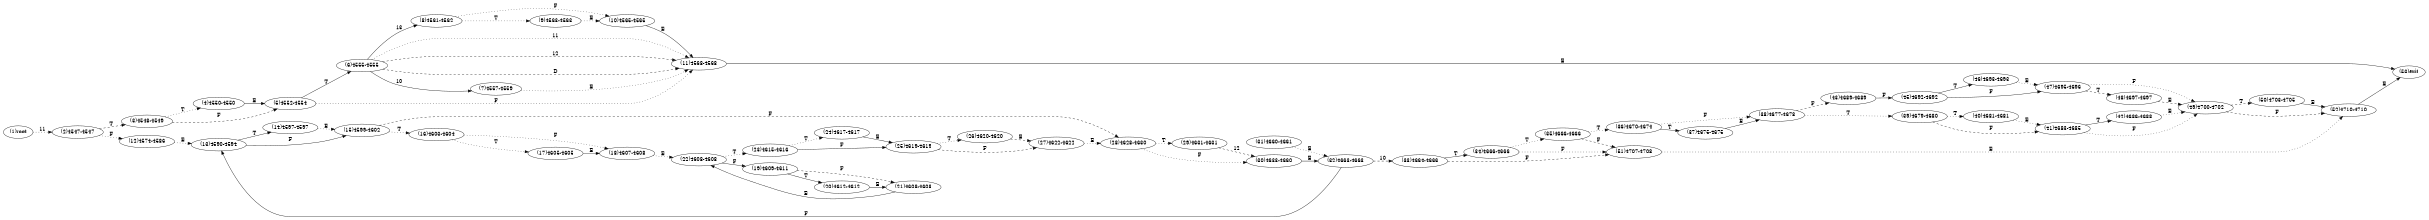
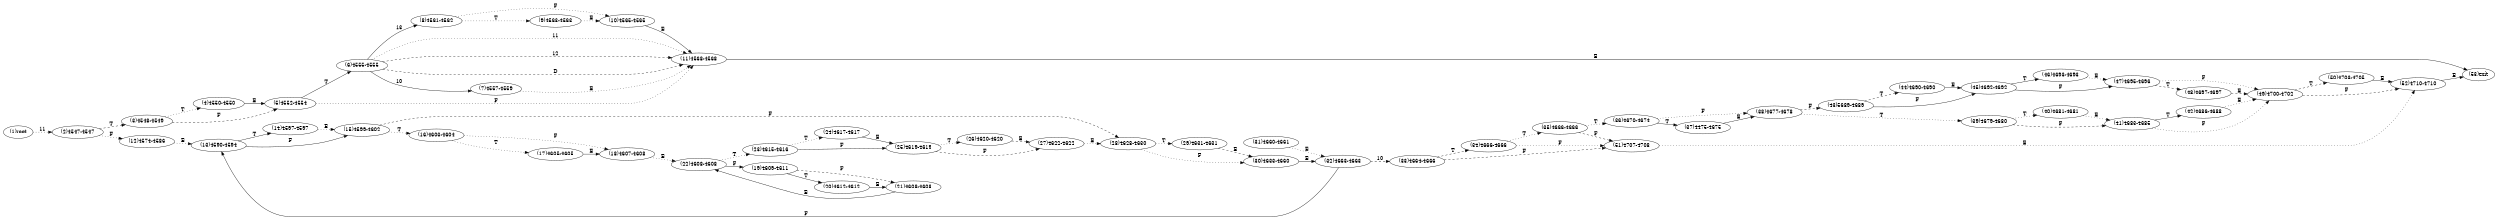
none -> (1917, 88)
(1848, 98) -> (1846, 106)
(1705, 133) -> (1703, 128)
(1237, 149) -> (1235, 150)
(1454, 157) -> (1451, 154)
